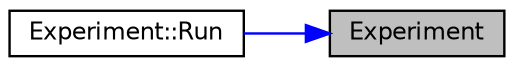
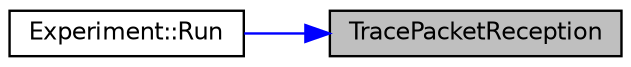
(417, 33) -> (476, 33)
